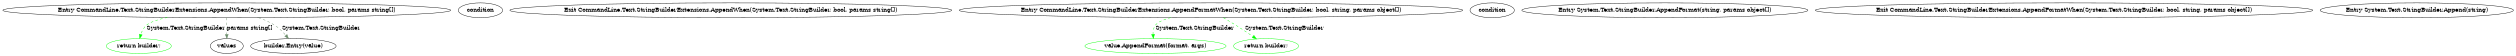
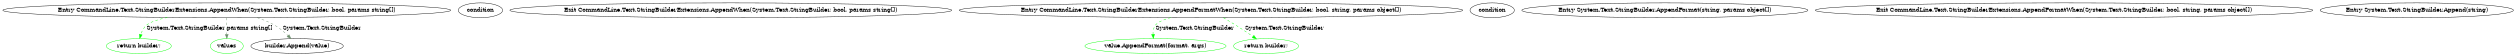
(227, 46) -> (227, 46)
(293, 46) -> (297, 46)
